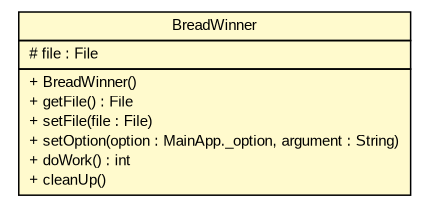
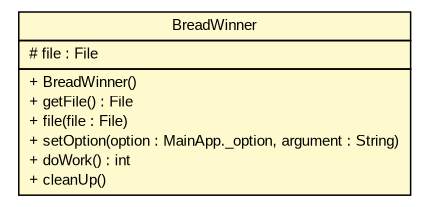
(91, 122) -> (79, 122)
